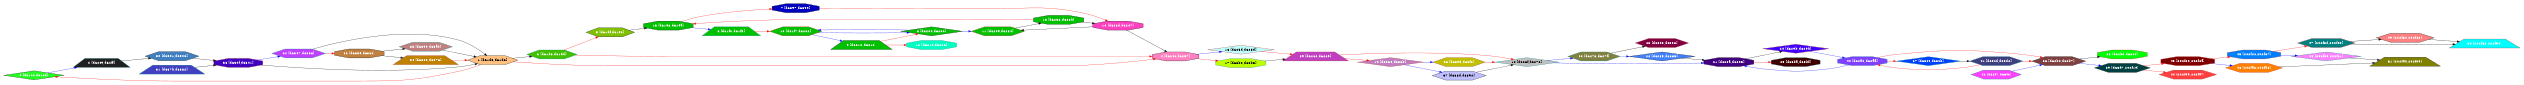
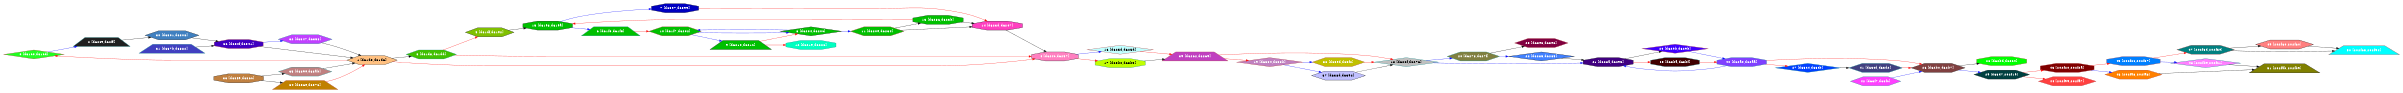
(725, 13) -> (604, 13)
(1058, 28) -> (935, 29)
(329, 53) -> none
(1930, 70) -> (1707, 62)
(34, 75) -> (34, 54)
